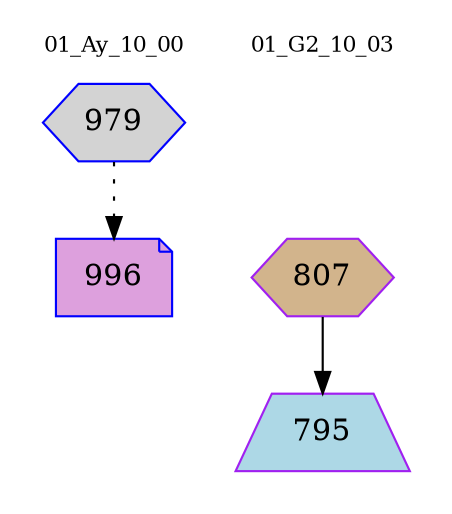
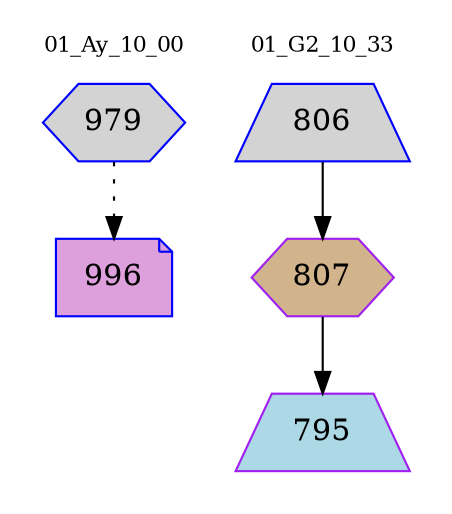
(323, 46) -> (323, 46)
none -> (323, 123)
